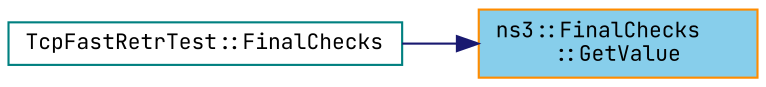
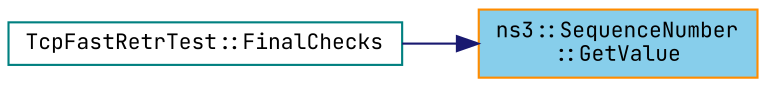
(618, 44) -> (618, 44)
